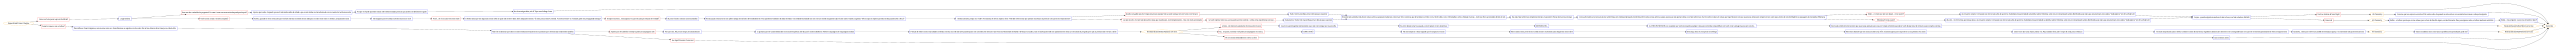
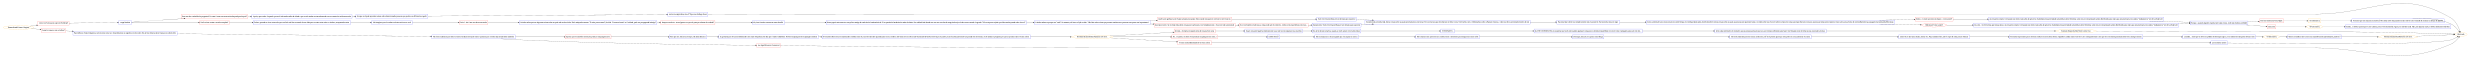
(2519, 20) -> none
